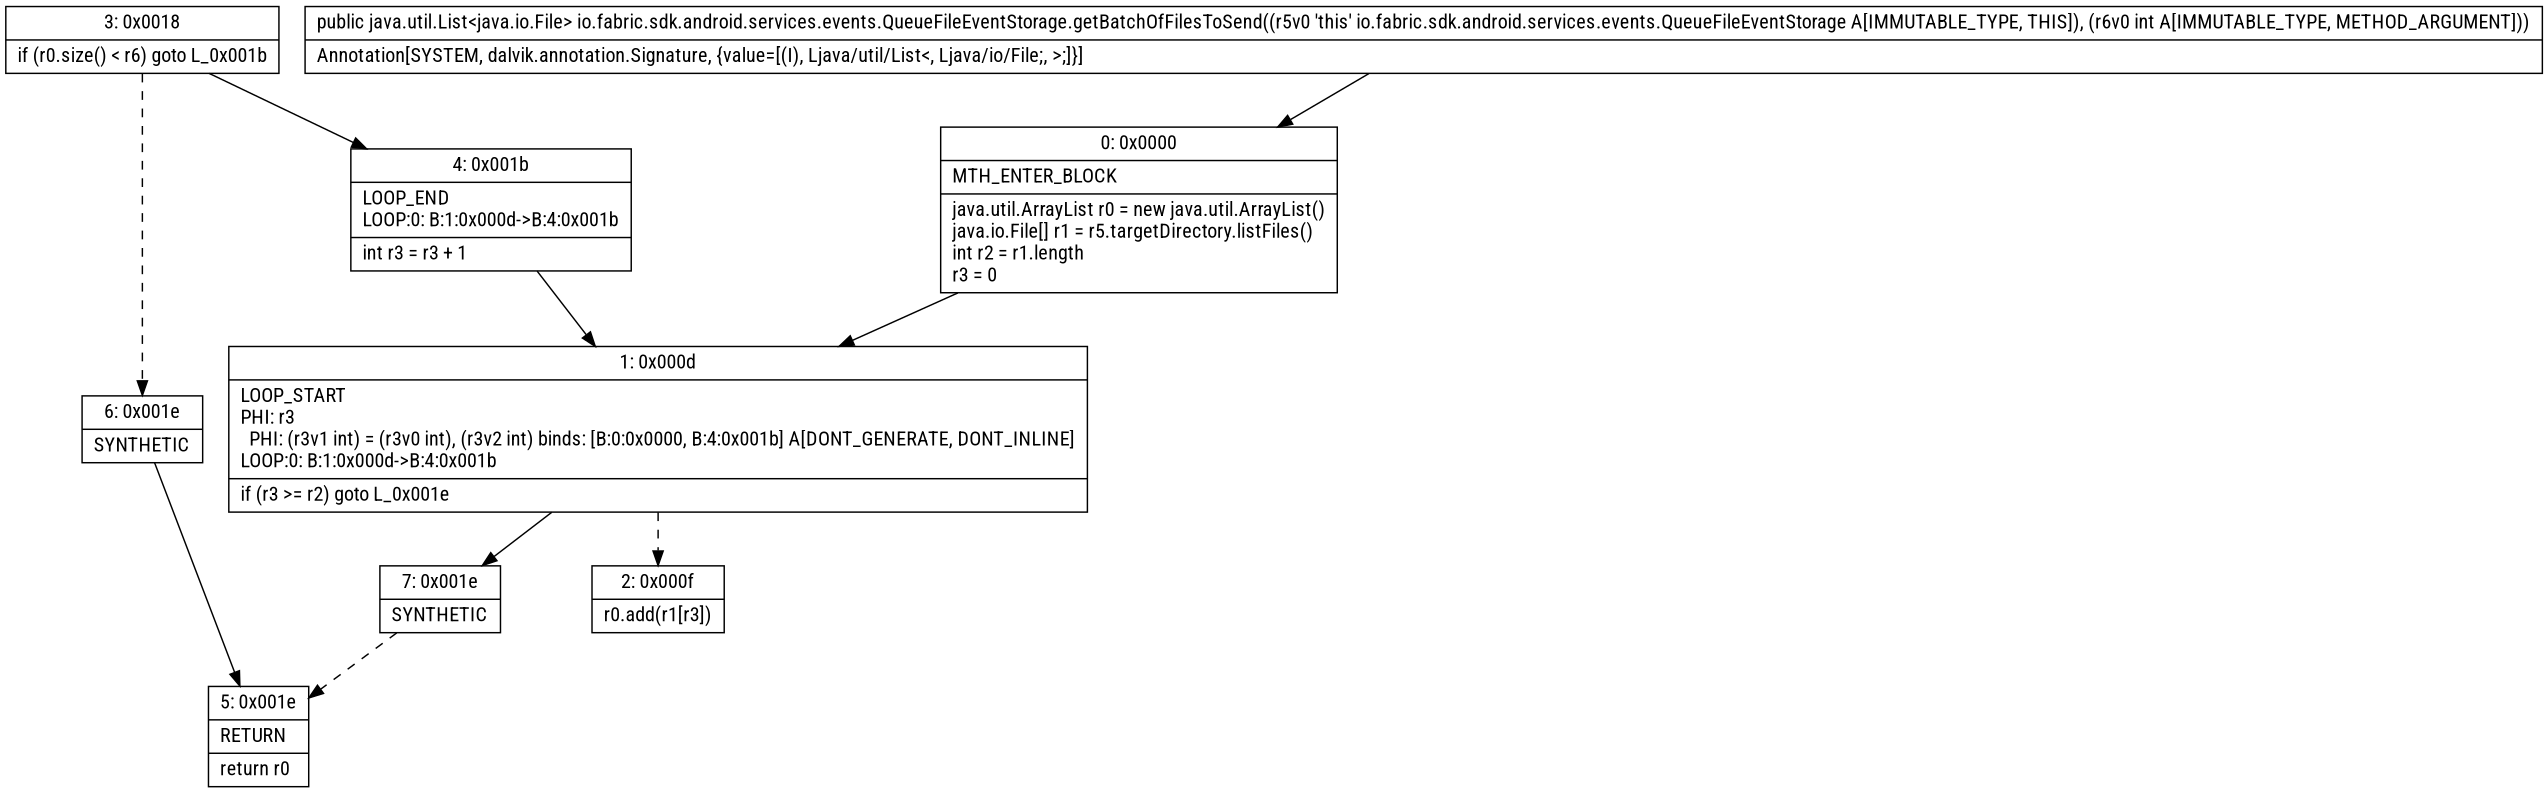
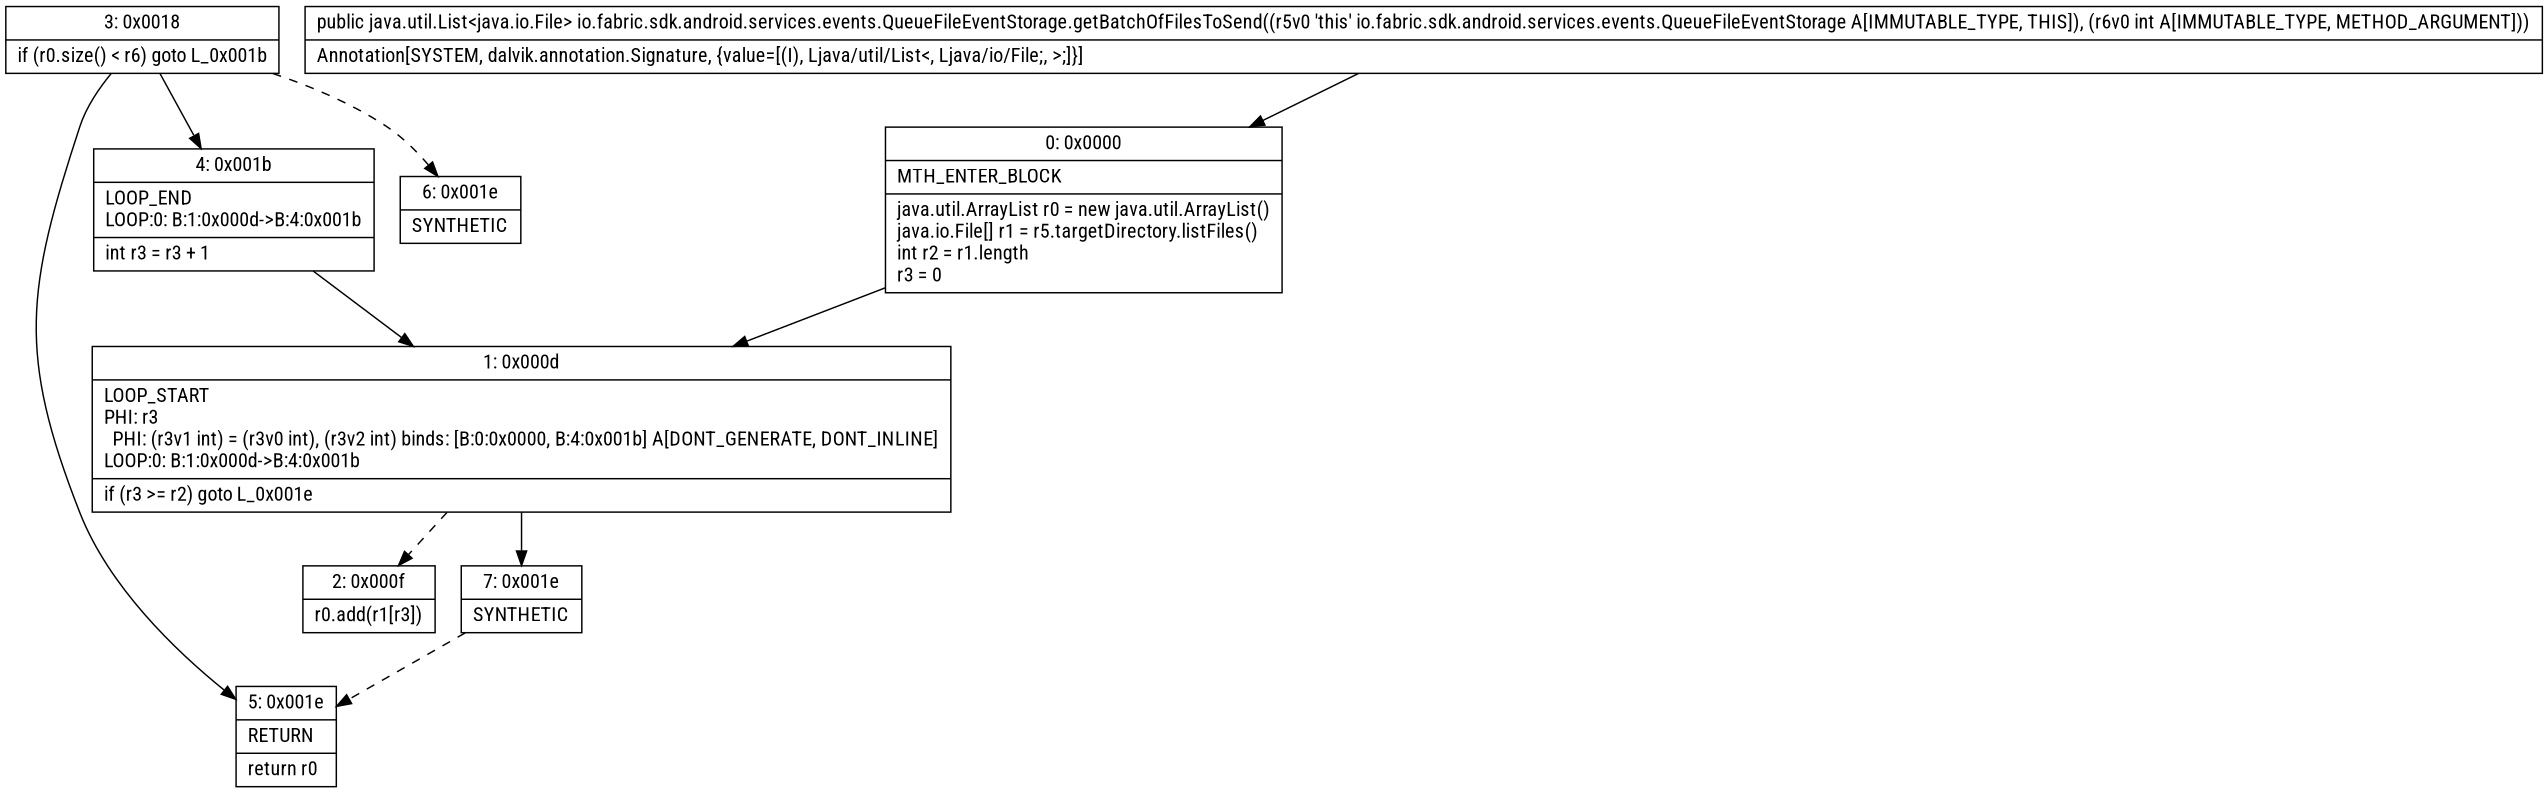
(195, 567) -> (45, 404)
